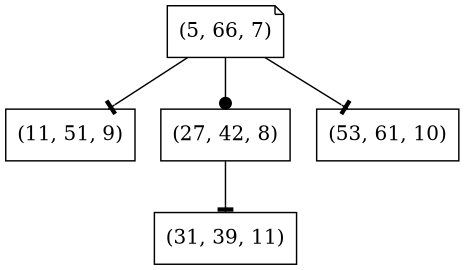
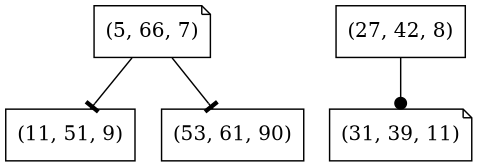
(225, 78) -> none
(388, 135) -> (233, 135)
(225, 183) -> (401, 78)
(225, 238) -> (401, 135)
